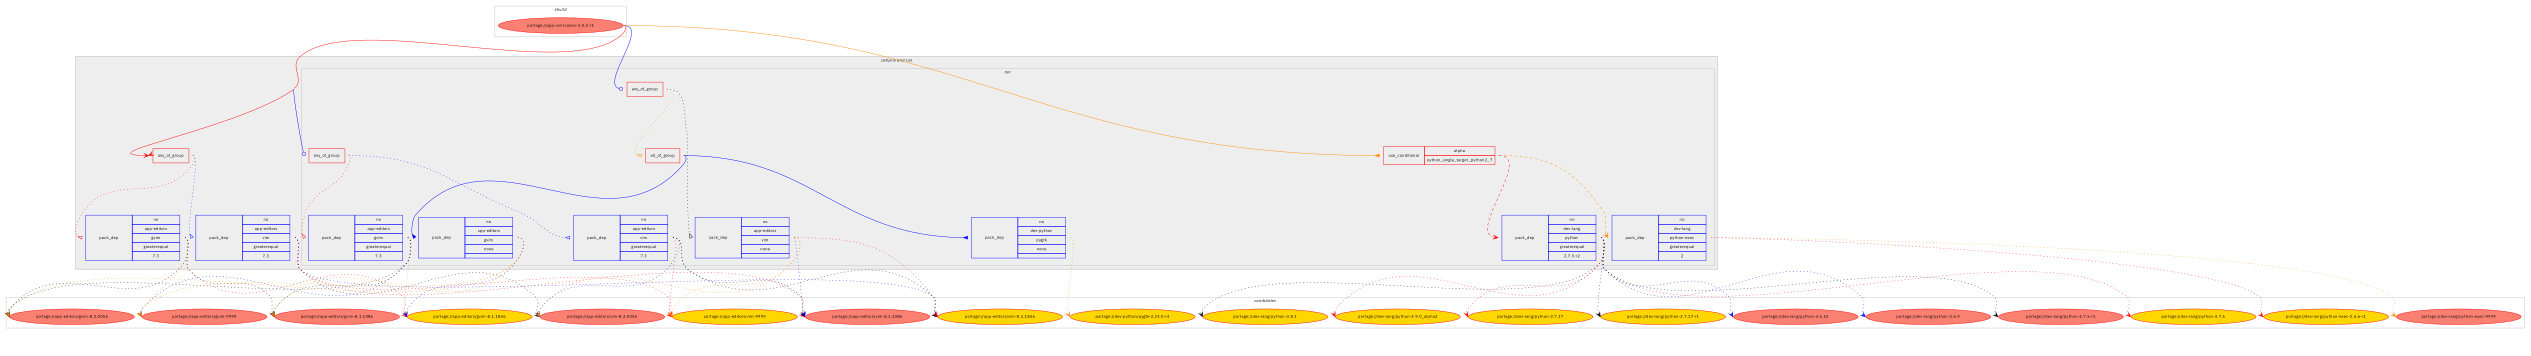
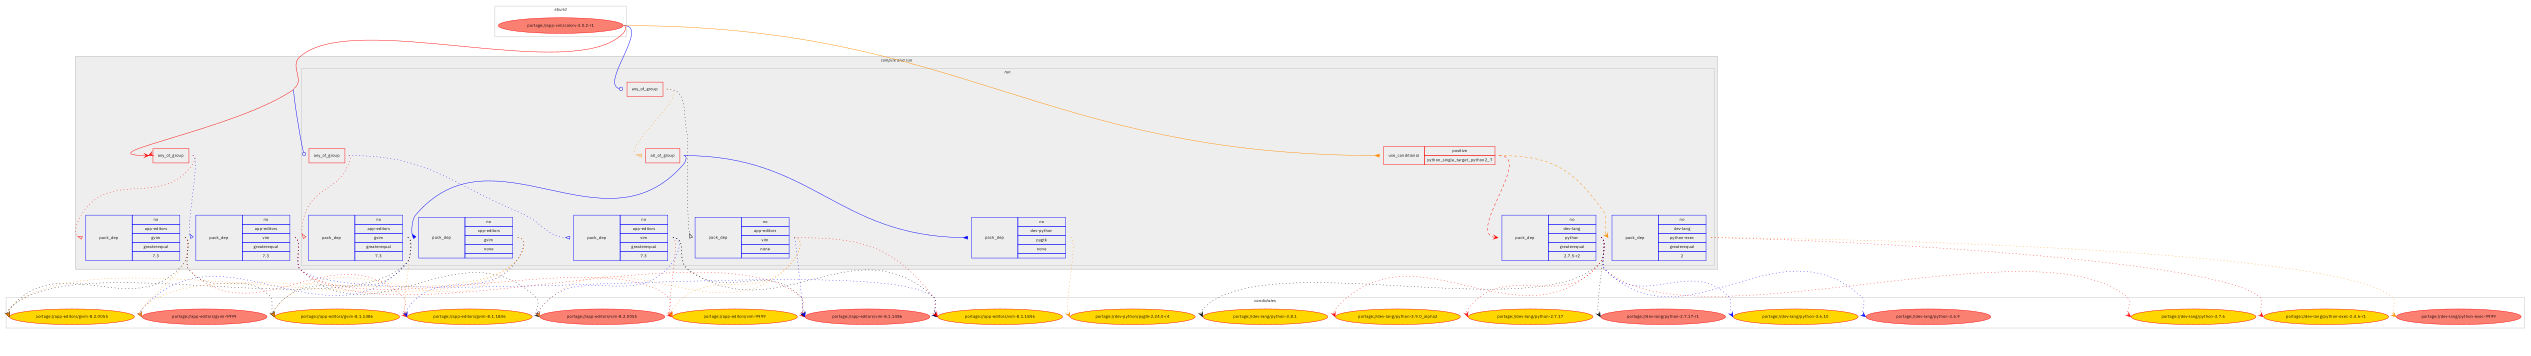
(1460, 151) -> (1460, 151)
(72, 317) -> (72, 317)
(337, 317) -> (337, 317)
(1663, 317) -> (1663, 317)
(1796, 317) -> (1796, 317)
(2061, 317) -> none
